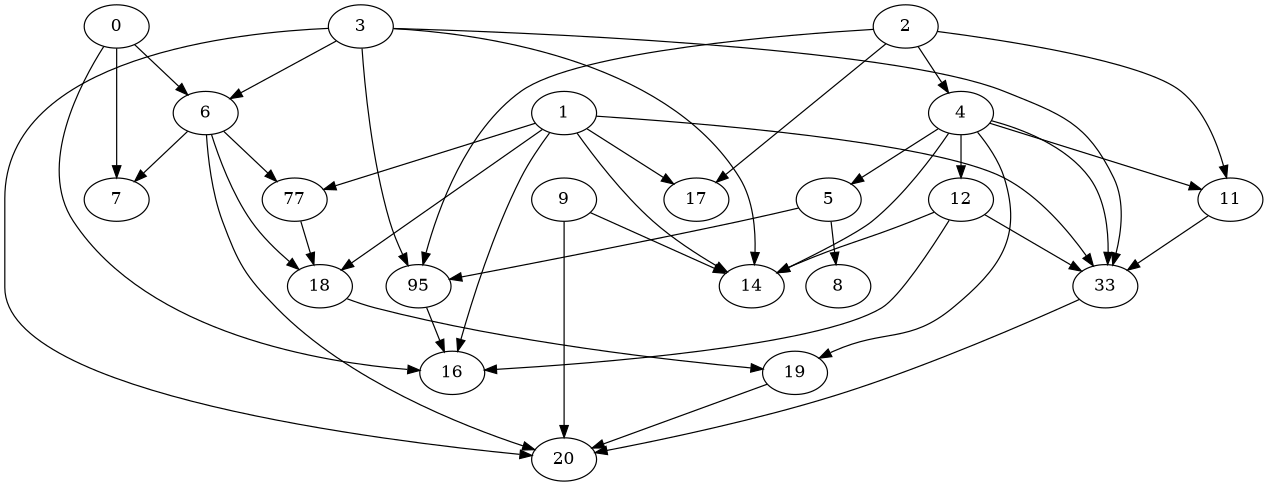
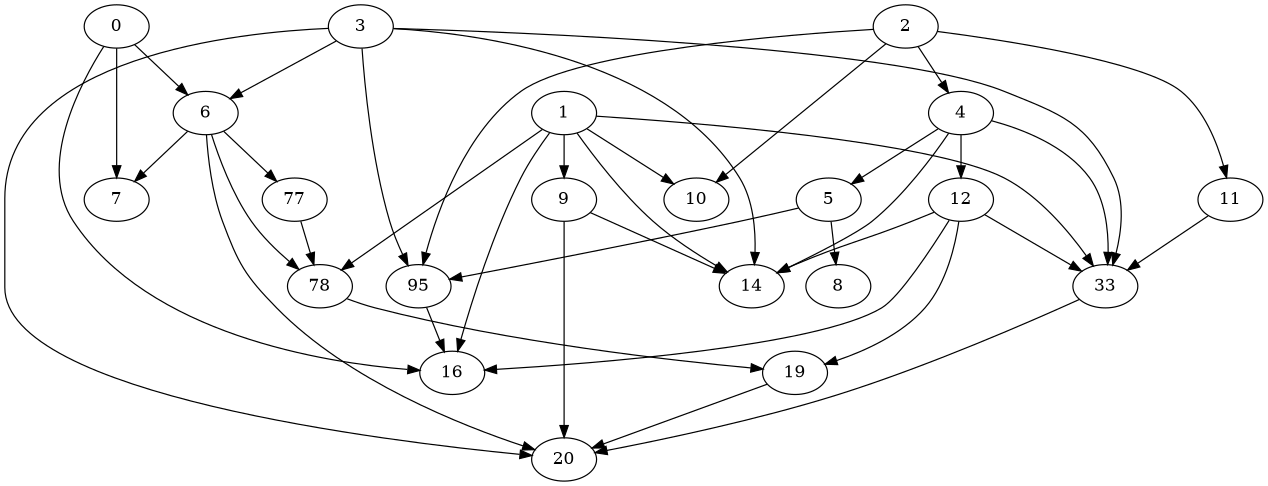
(435, 154) -> (564, 150)
(1090, 154) -> none
(696, 200) -> (696, 200)
(980, 283) -> (922, 311)
(320, 286) -> (320, 286)
